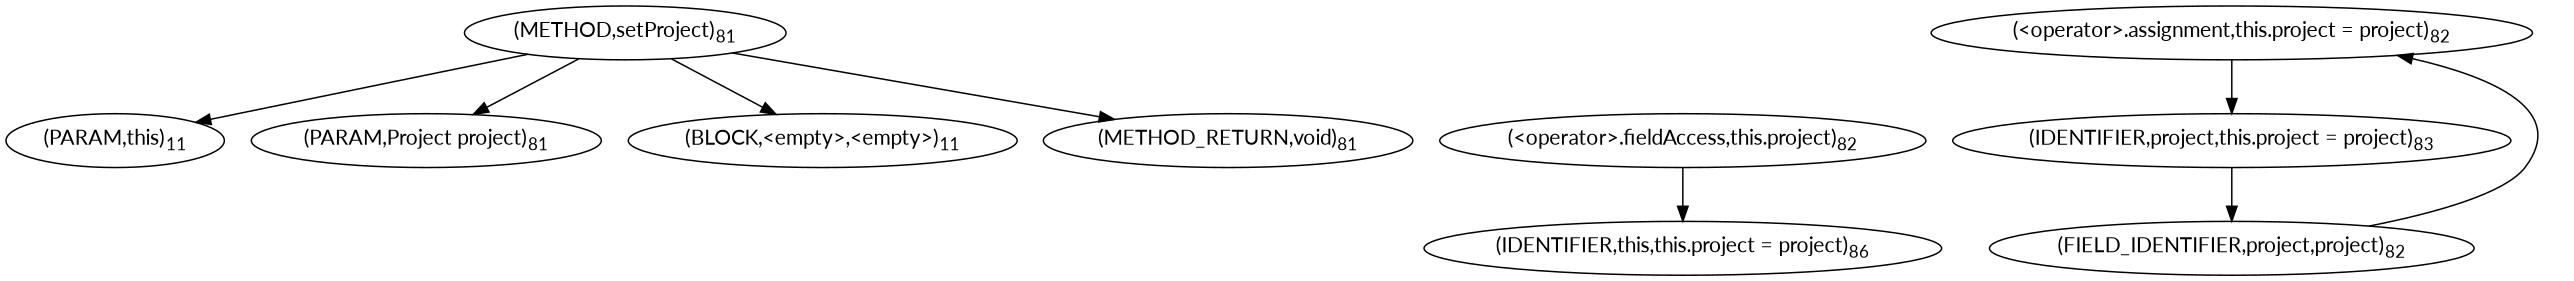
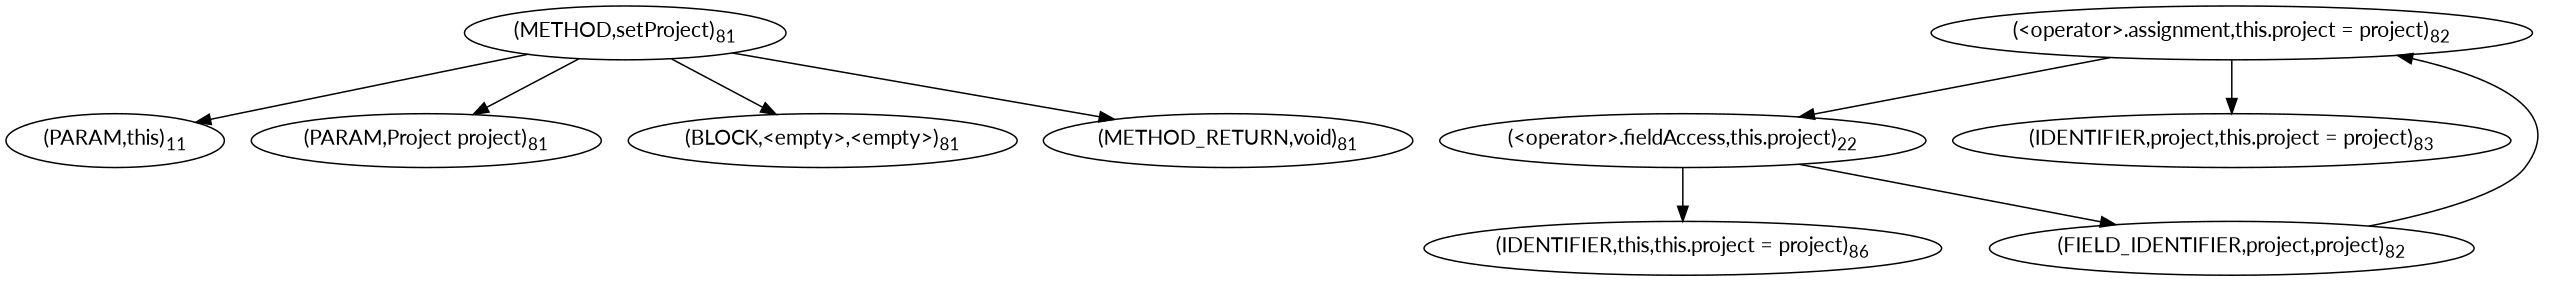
none -> (1962, 86)
(950, 138) -> (950, 138)
(1847, 138) -> (1847, 138)
(2232, 187) -> (1950, 193)
